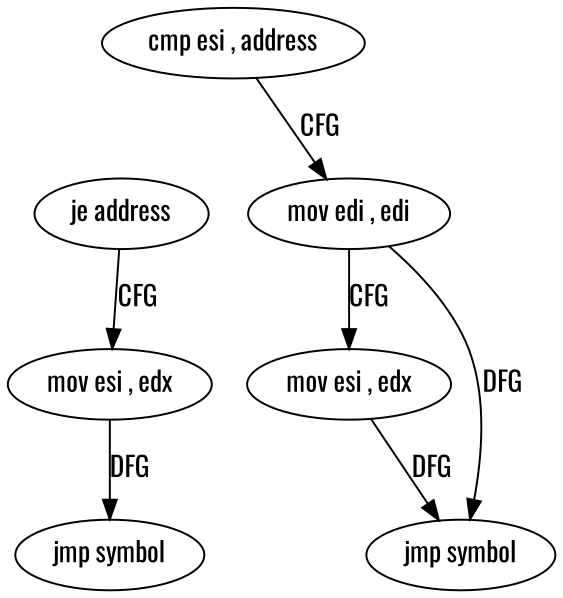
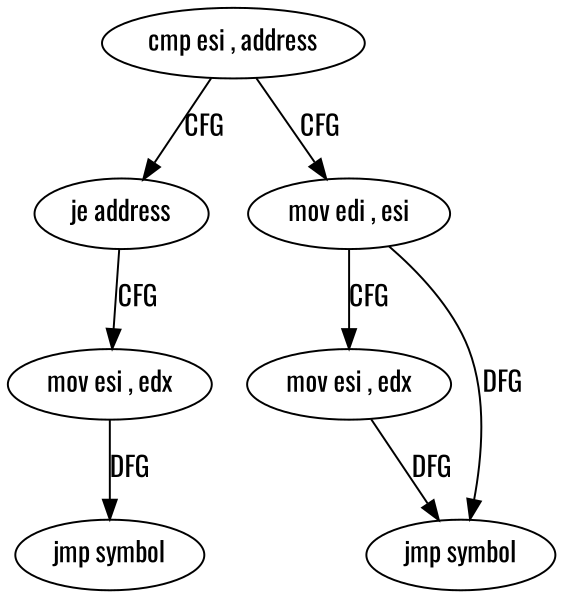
none -> (183, 120)
(349, 214) -> (349, 214)
